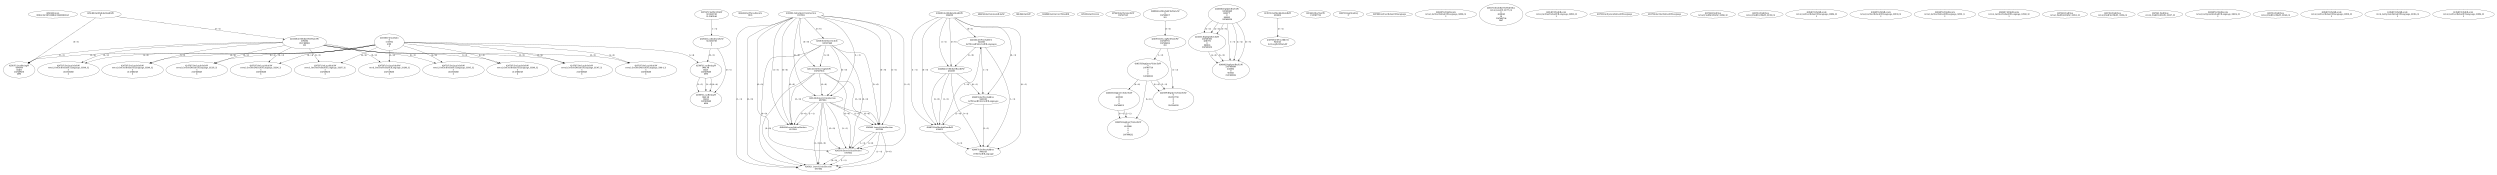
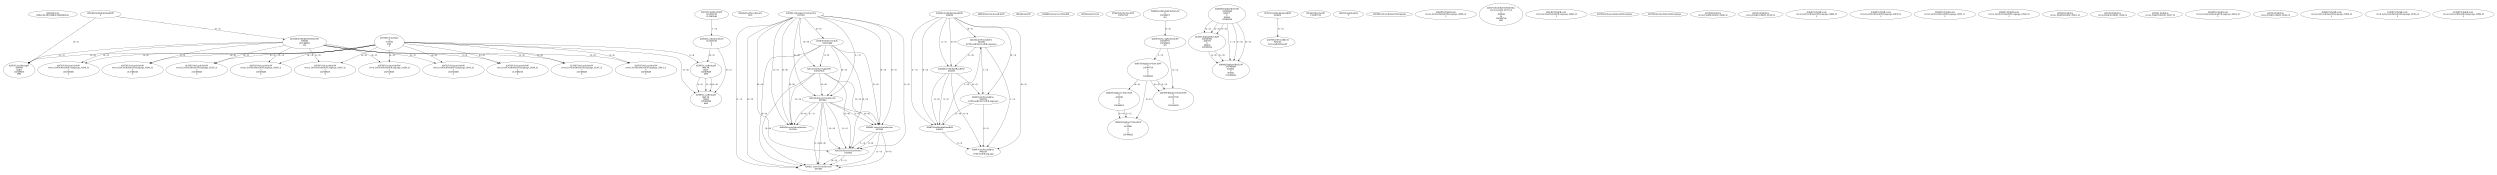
none -> (561, 48)
